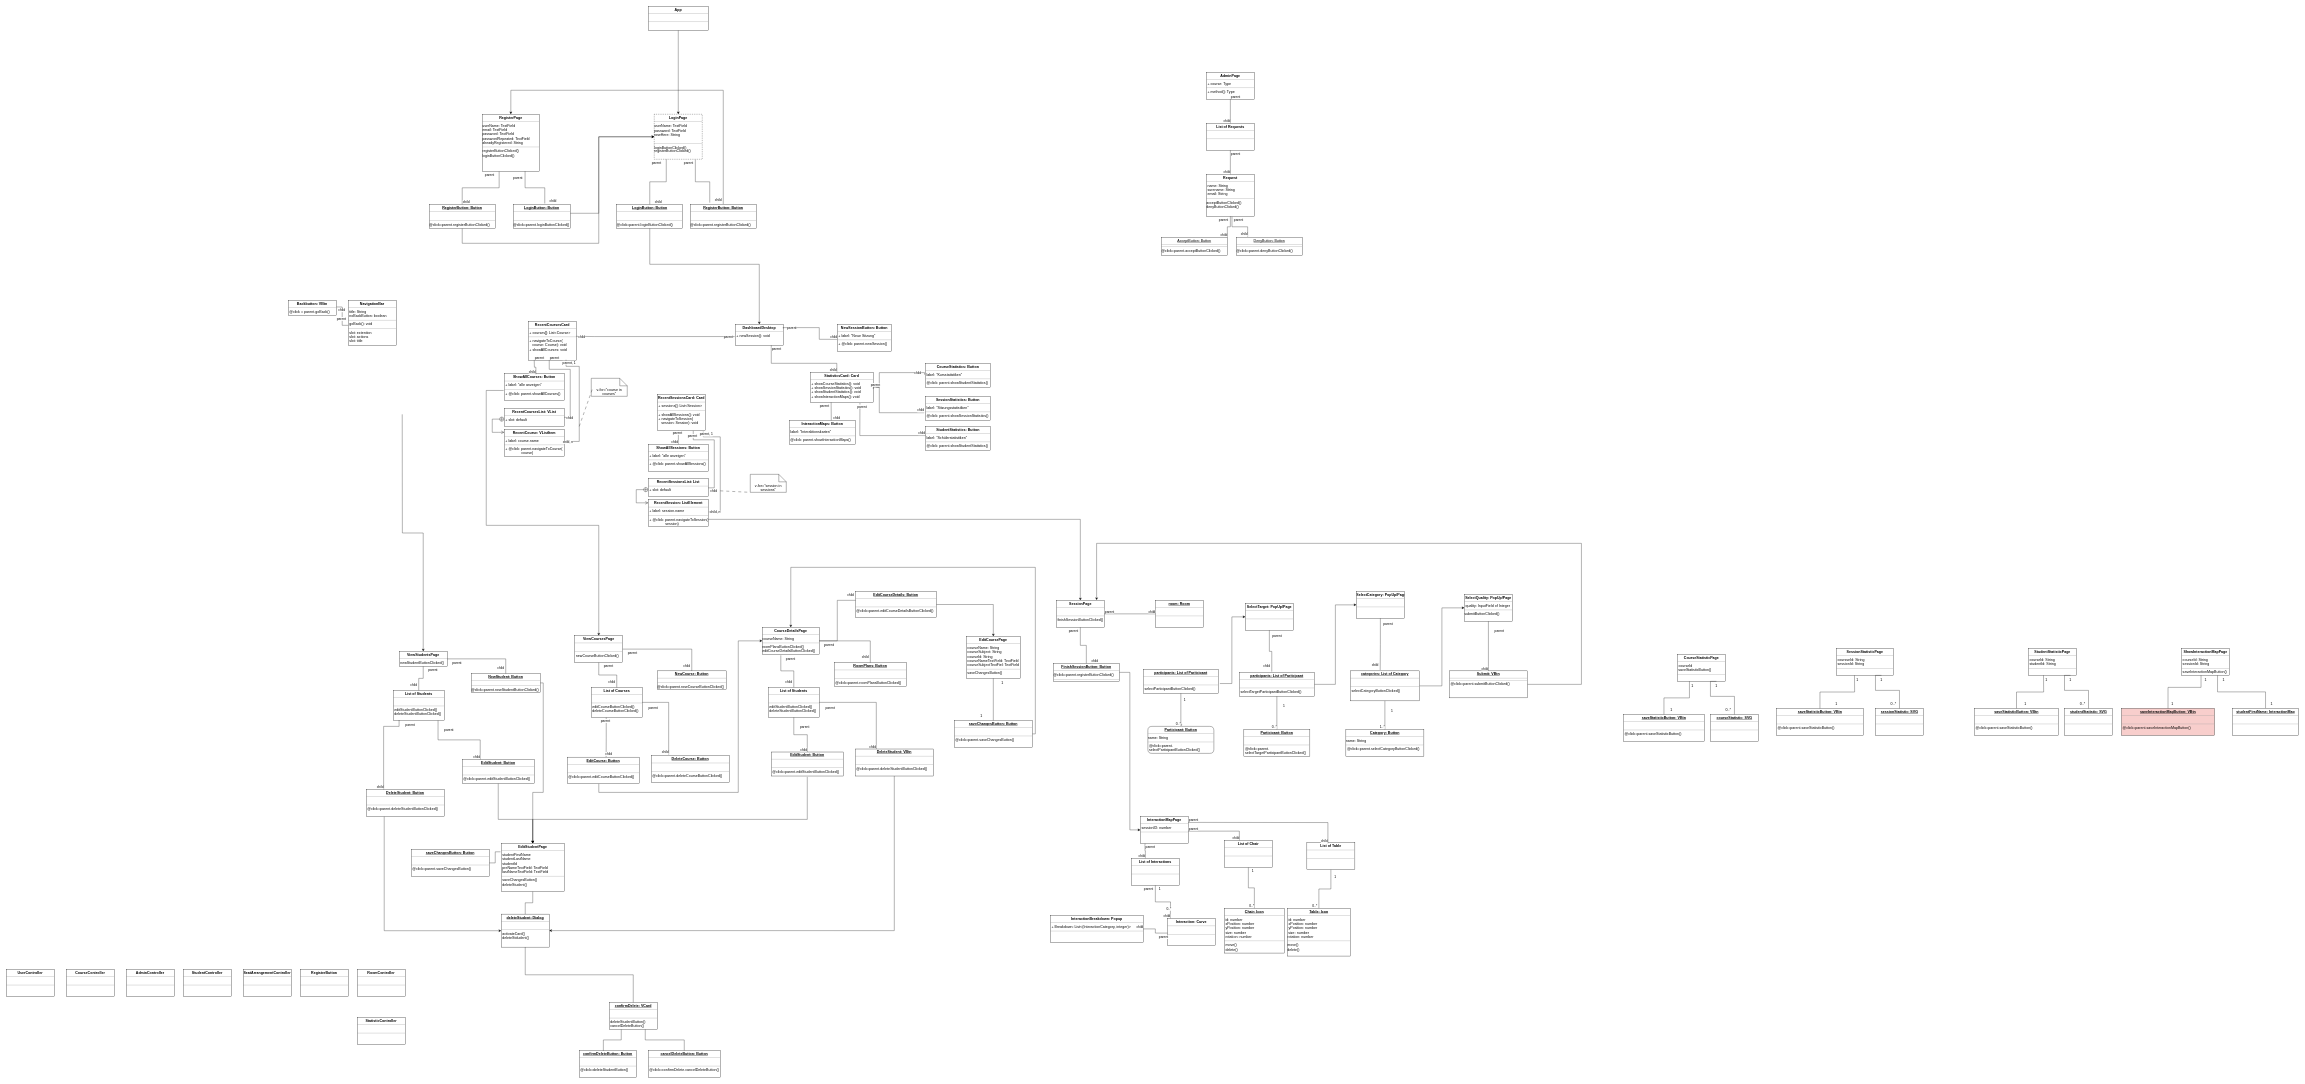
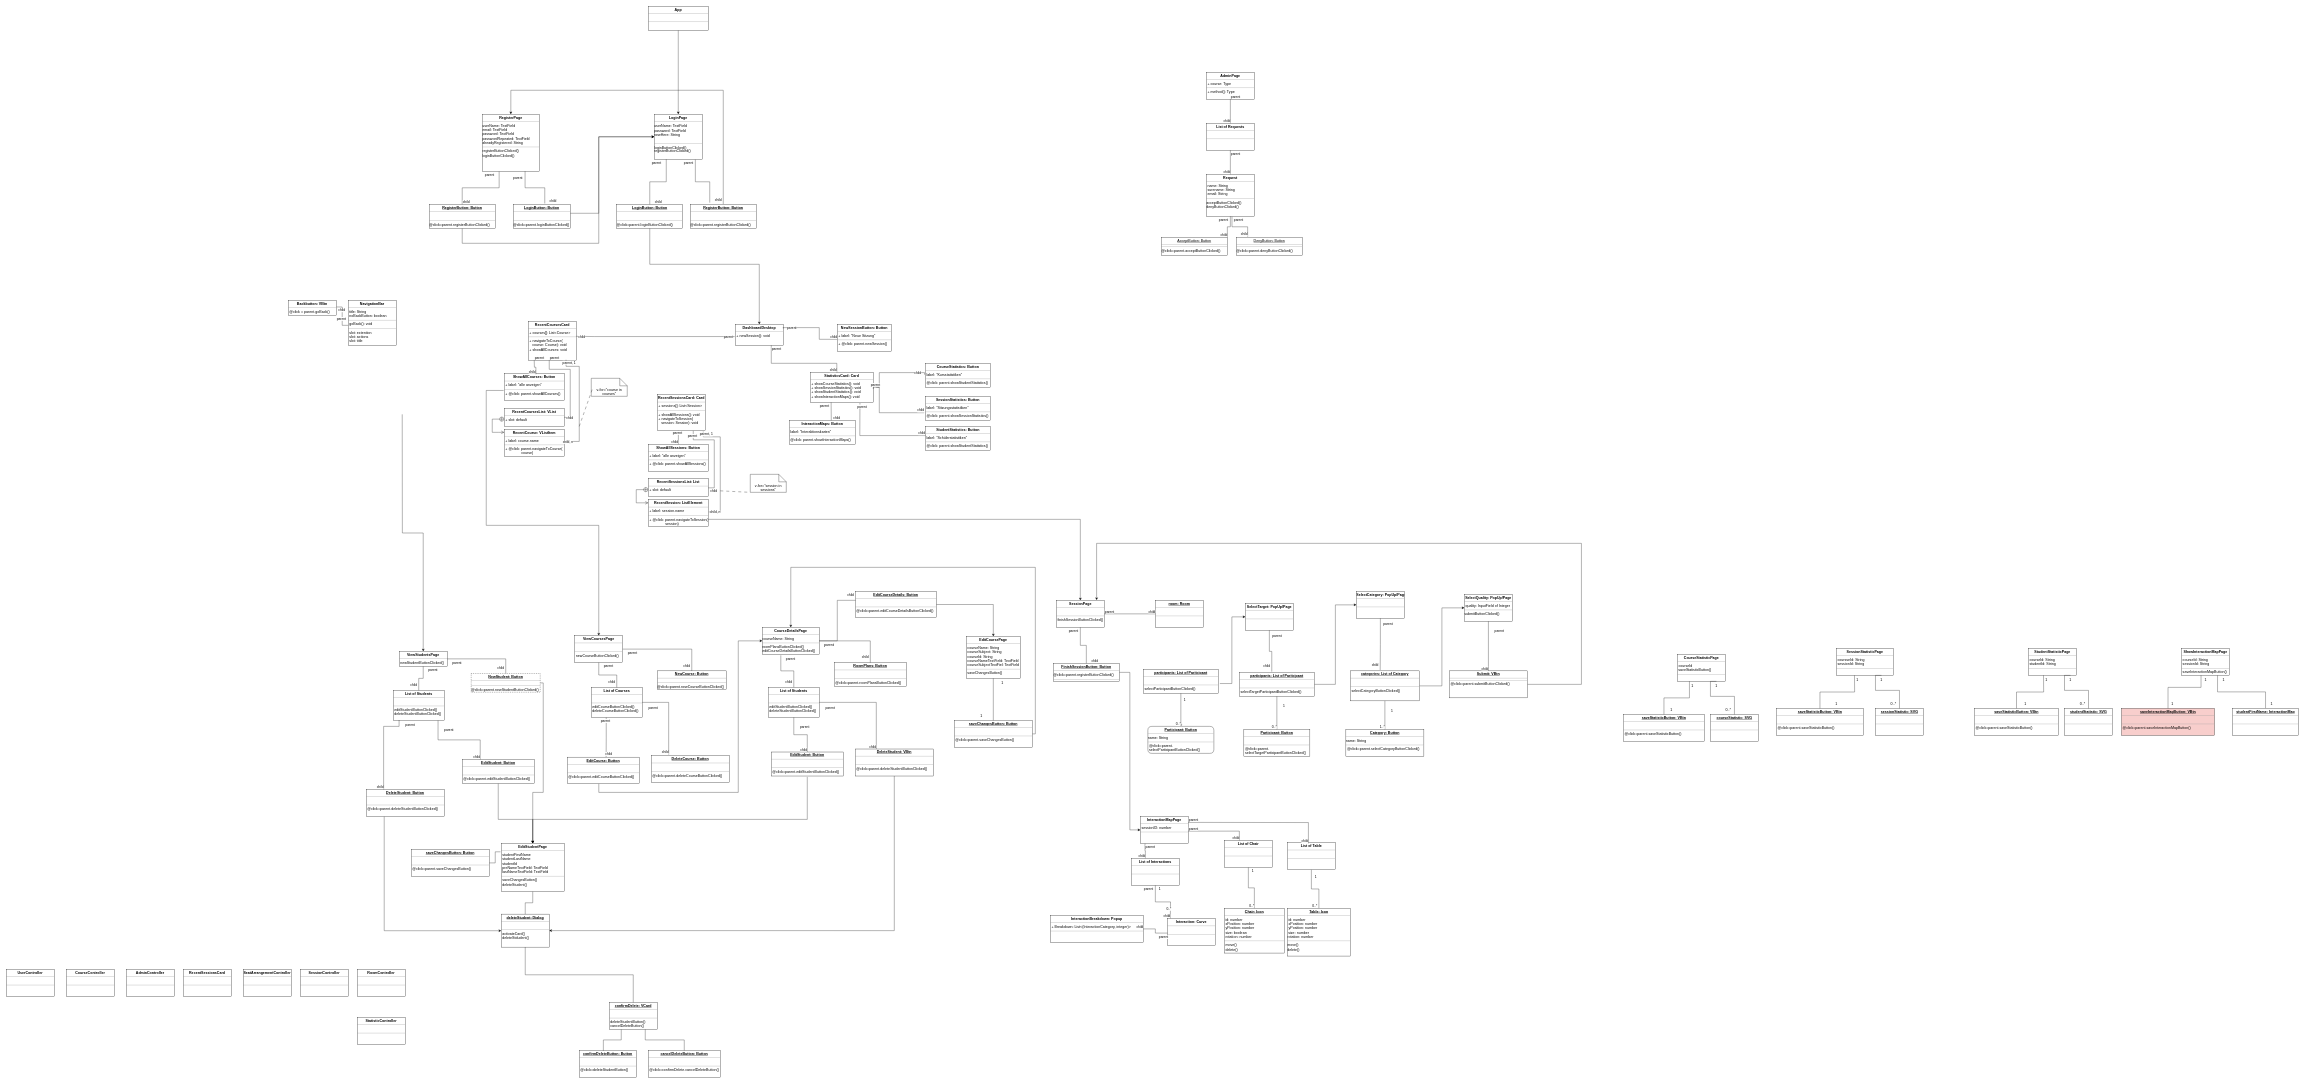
(678, 137) -> (678, 137)
(506, 683) -> (506, 683)
(1331, 856) -> (1311, 856)
(1239, 925) -> (1239, 925)
(199, 971) -> (201, 971)
(314, 971) -> (316, 971)
